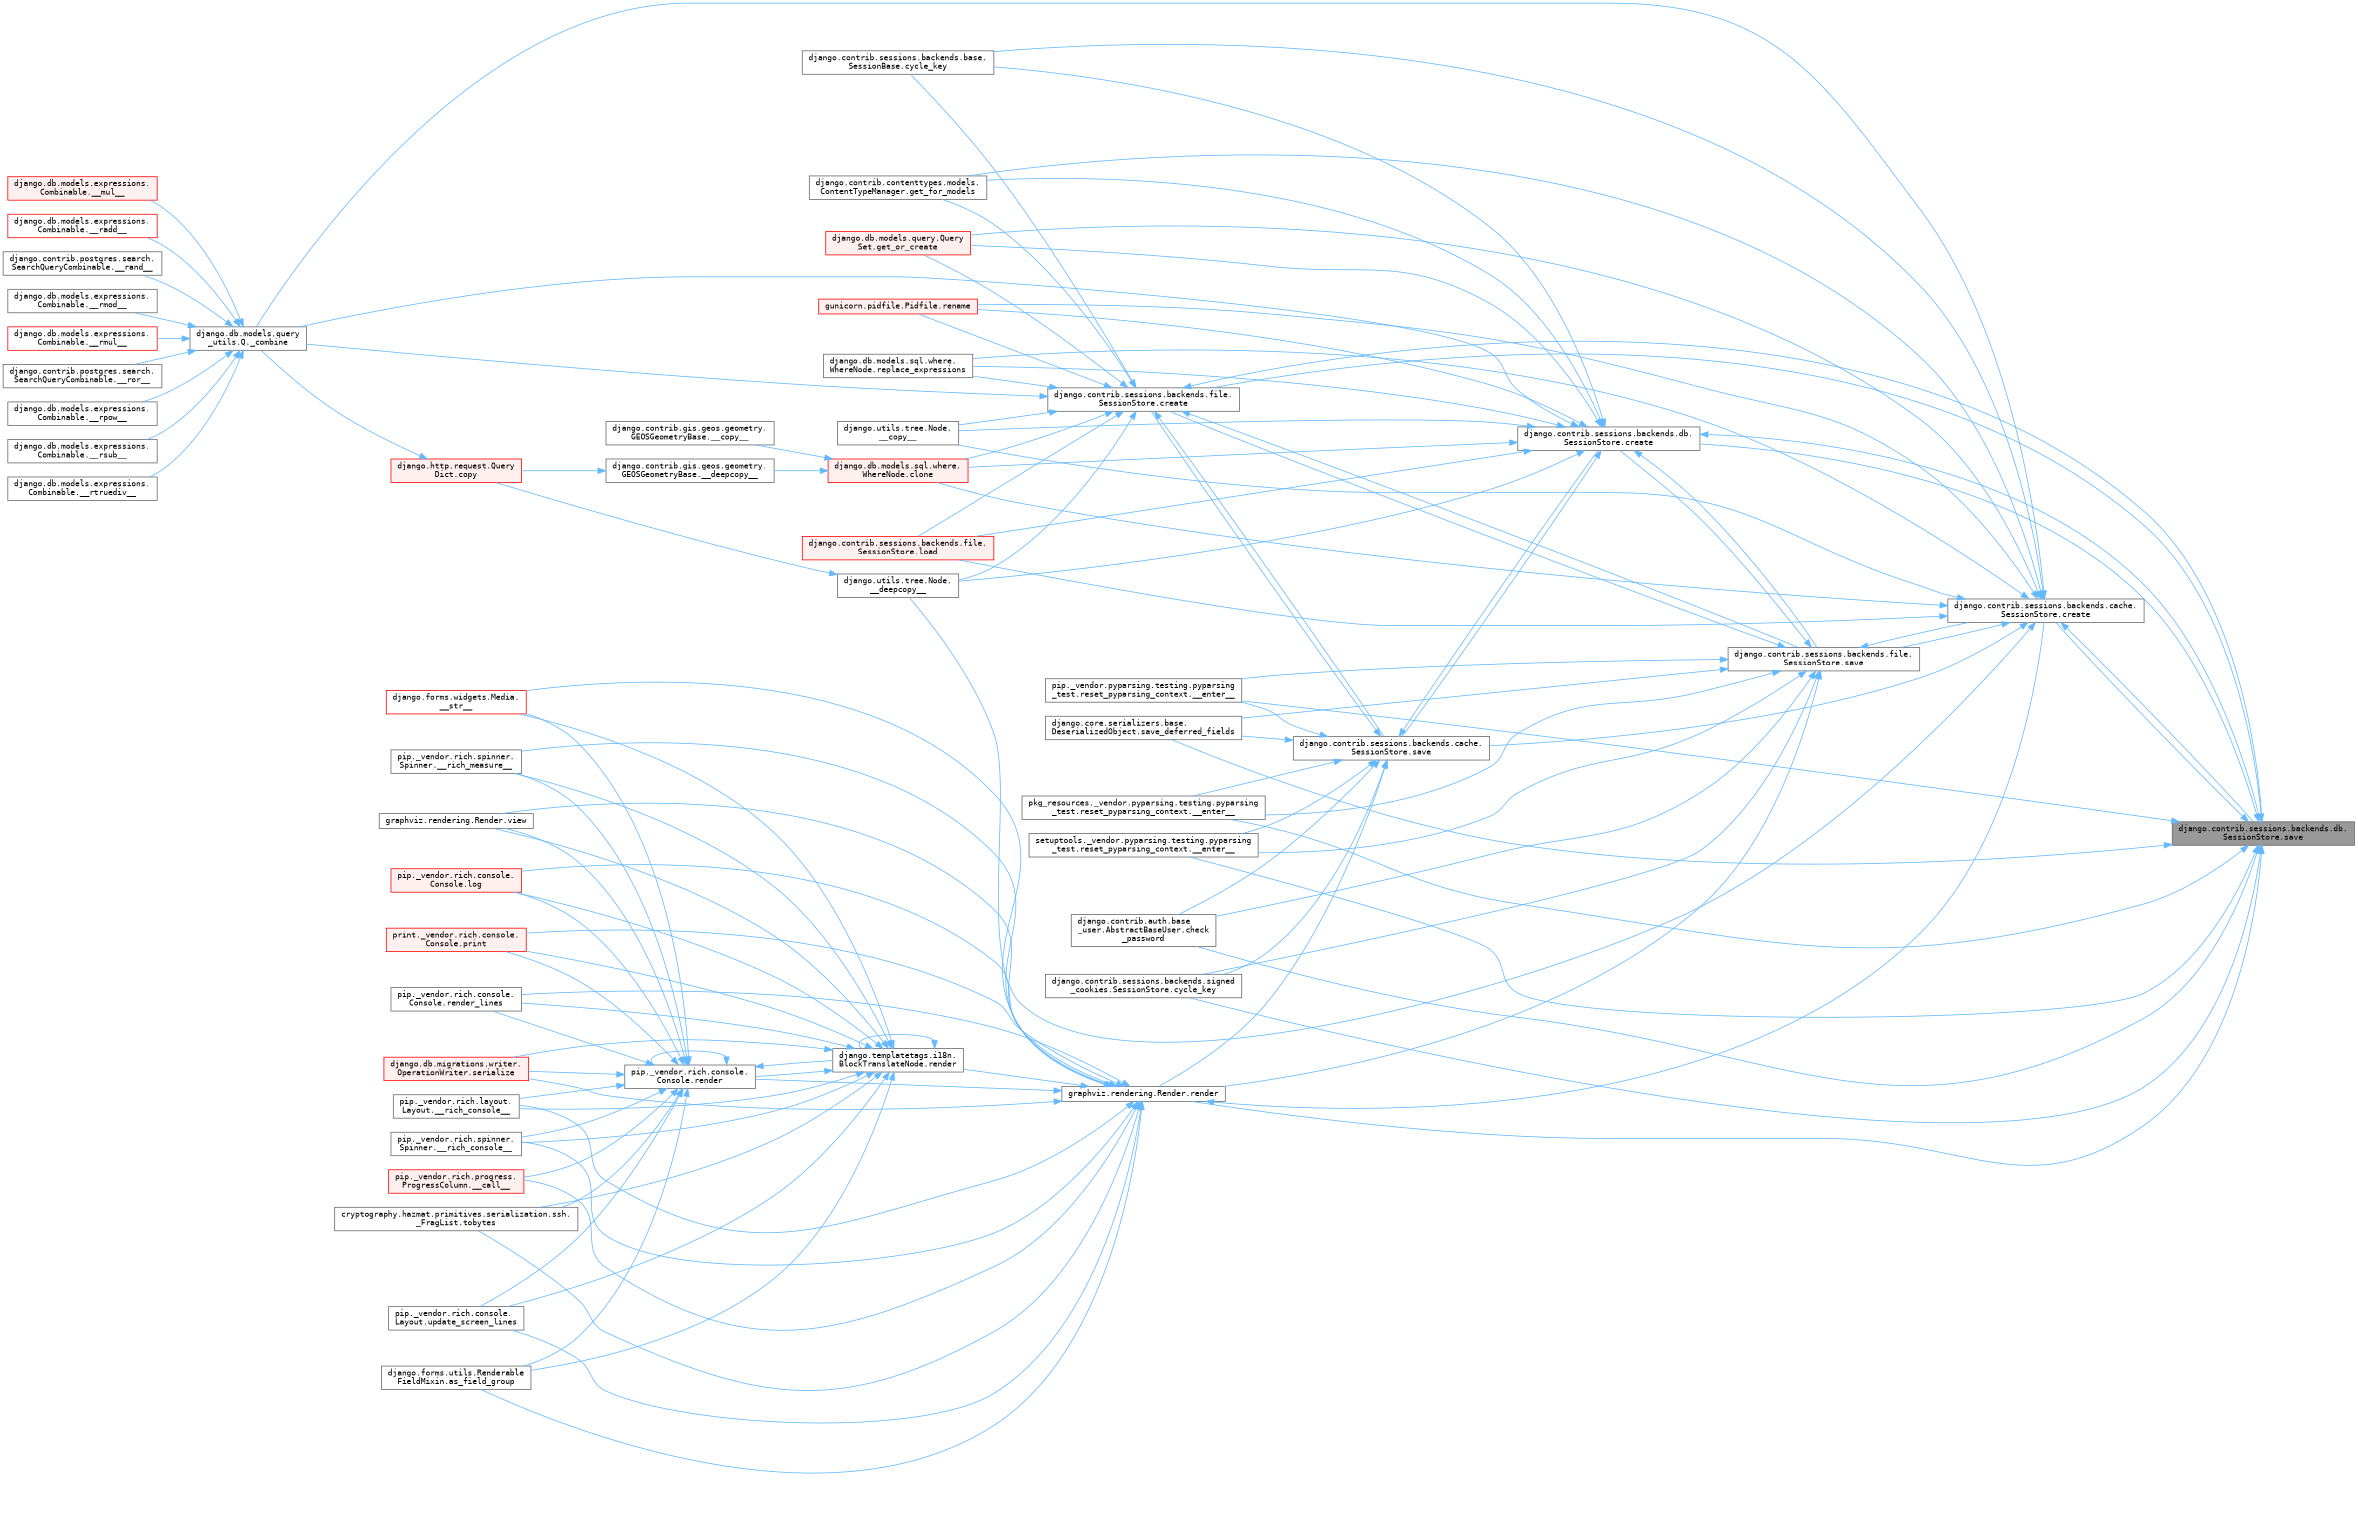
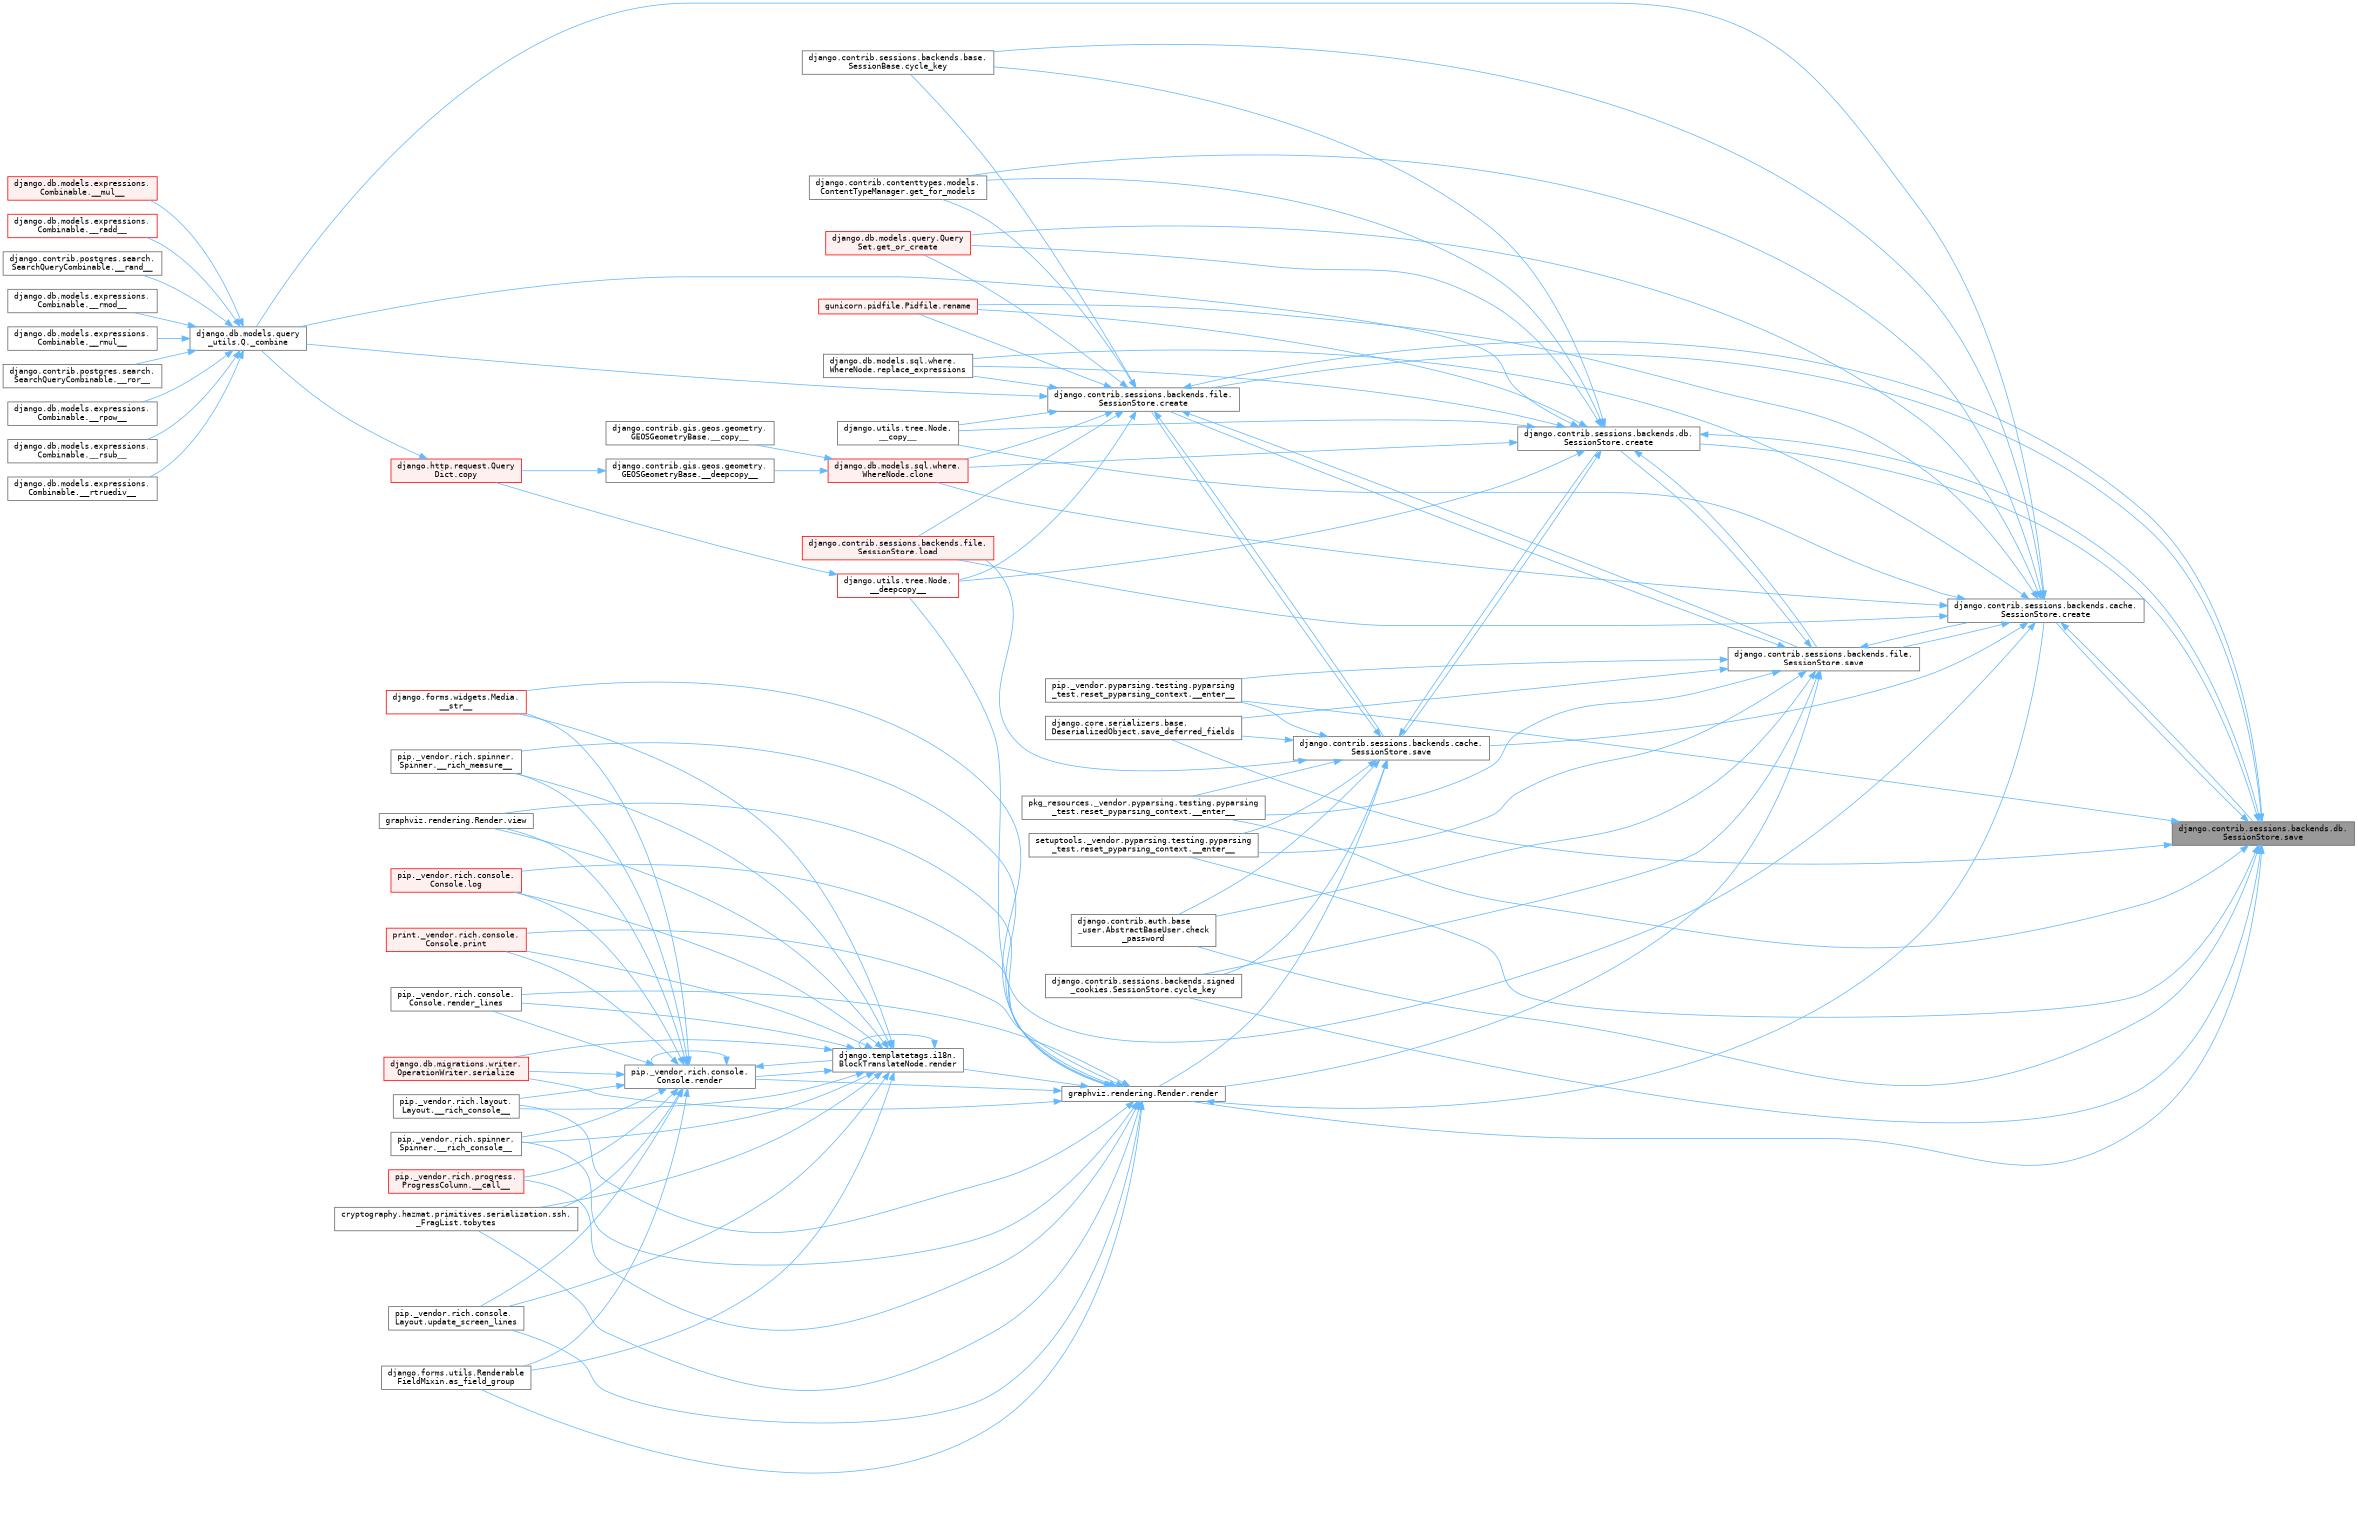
(82, 339) -> (82, 339)
(1250, 494) -> (1057, 762)
(898, 586) -> (898, 586)
